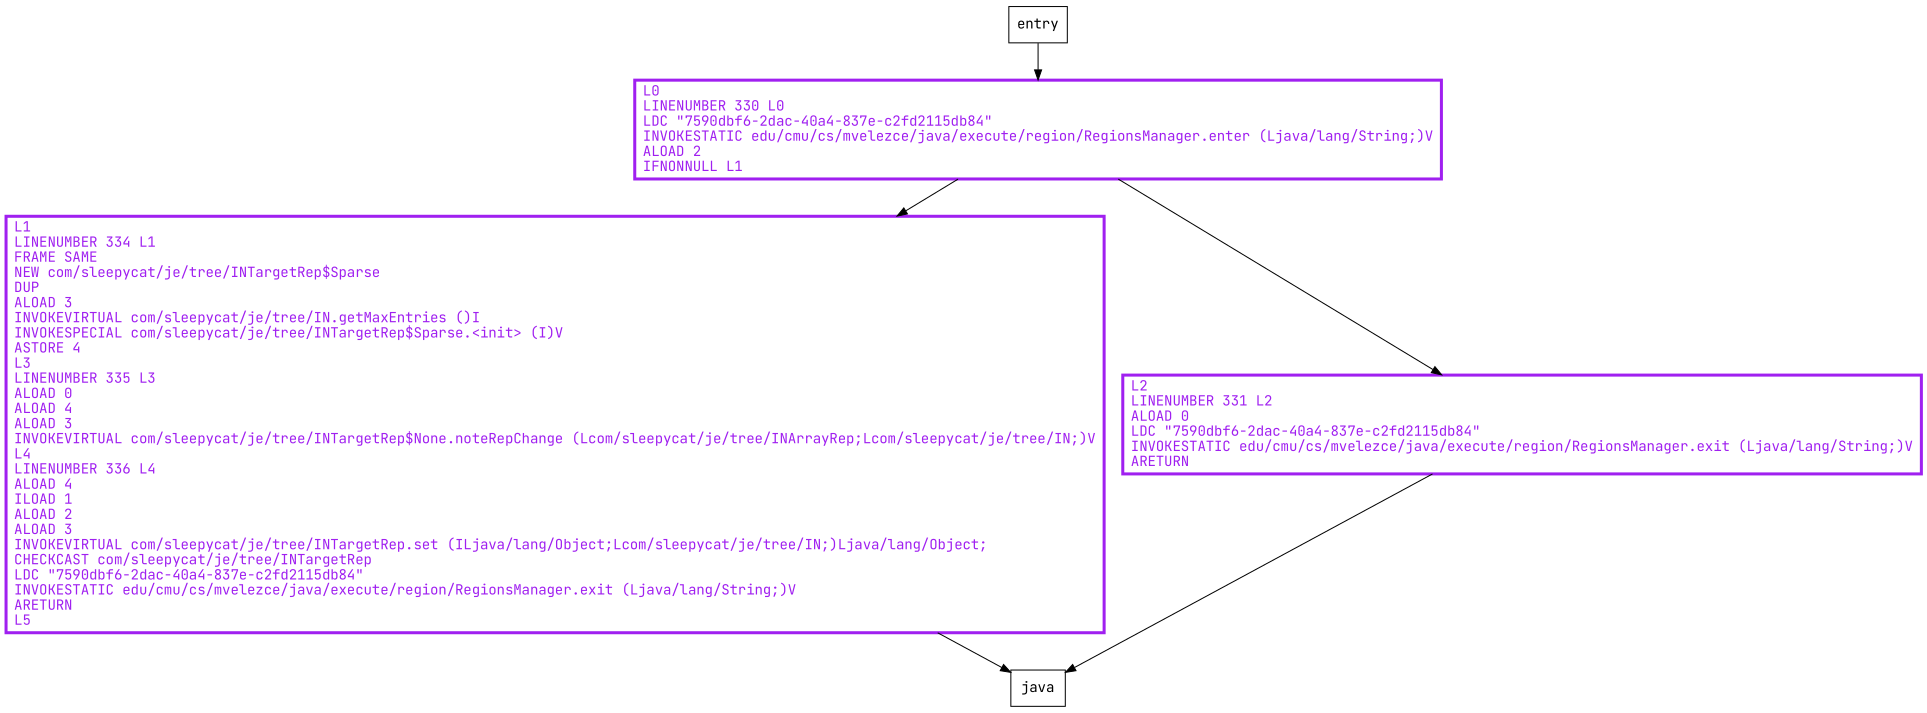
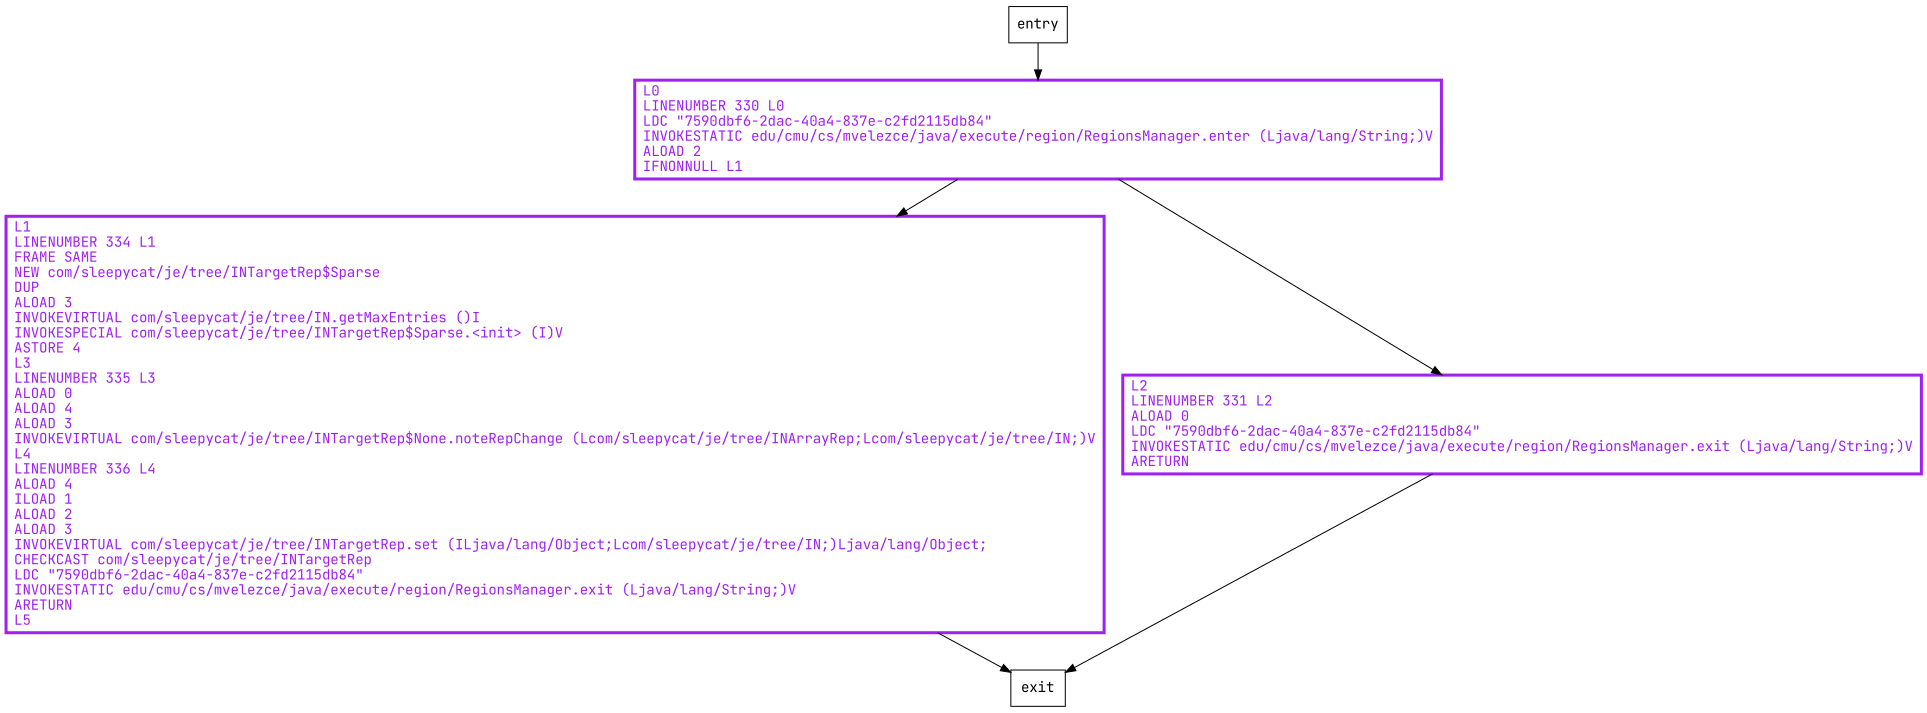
(1038, 688) -> (1038, 688)
